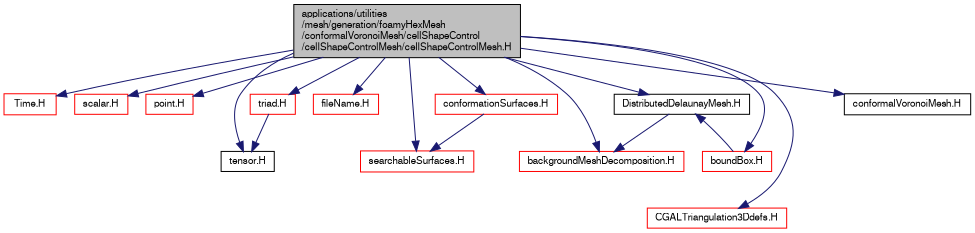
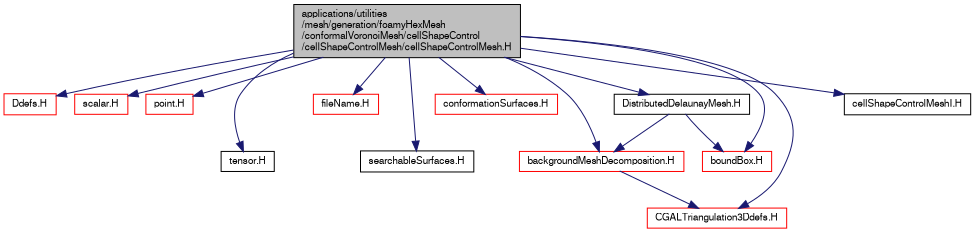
(30, 104) -> (30, 104)
(273, 104) -> none
(908, 104) -> (908, 104)
(461, 130) -> none
(719, 136) -> (700, 130)
(417, 161) -> (417, 161)
none -> (655, 188)
